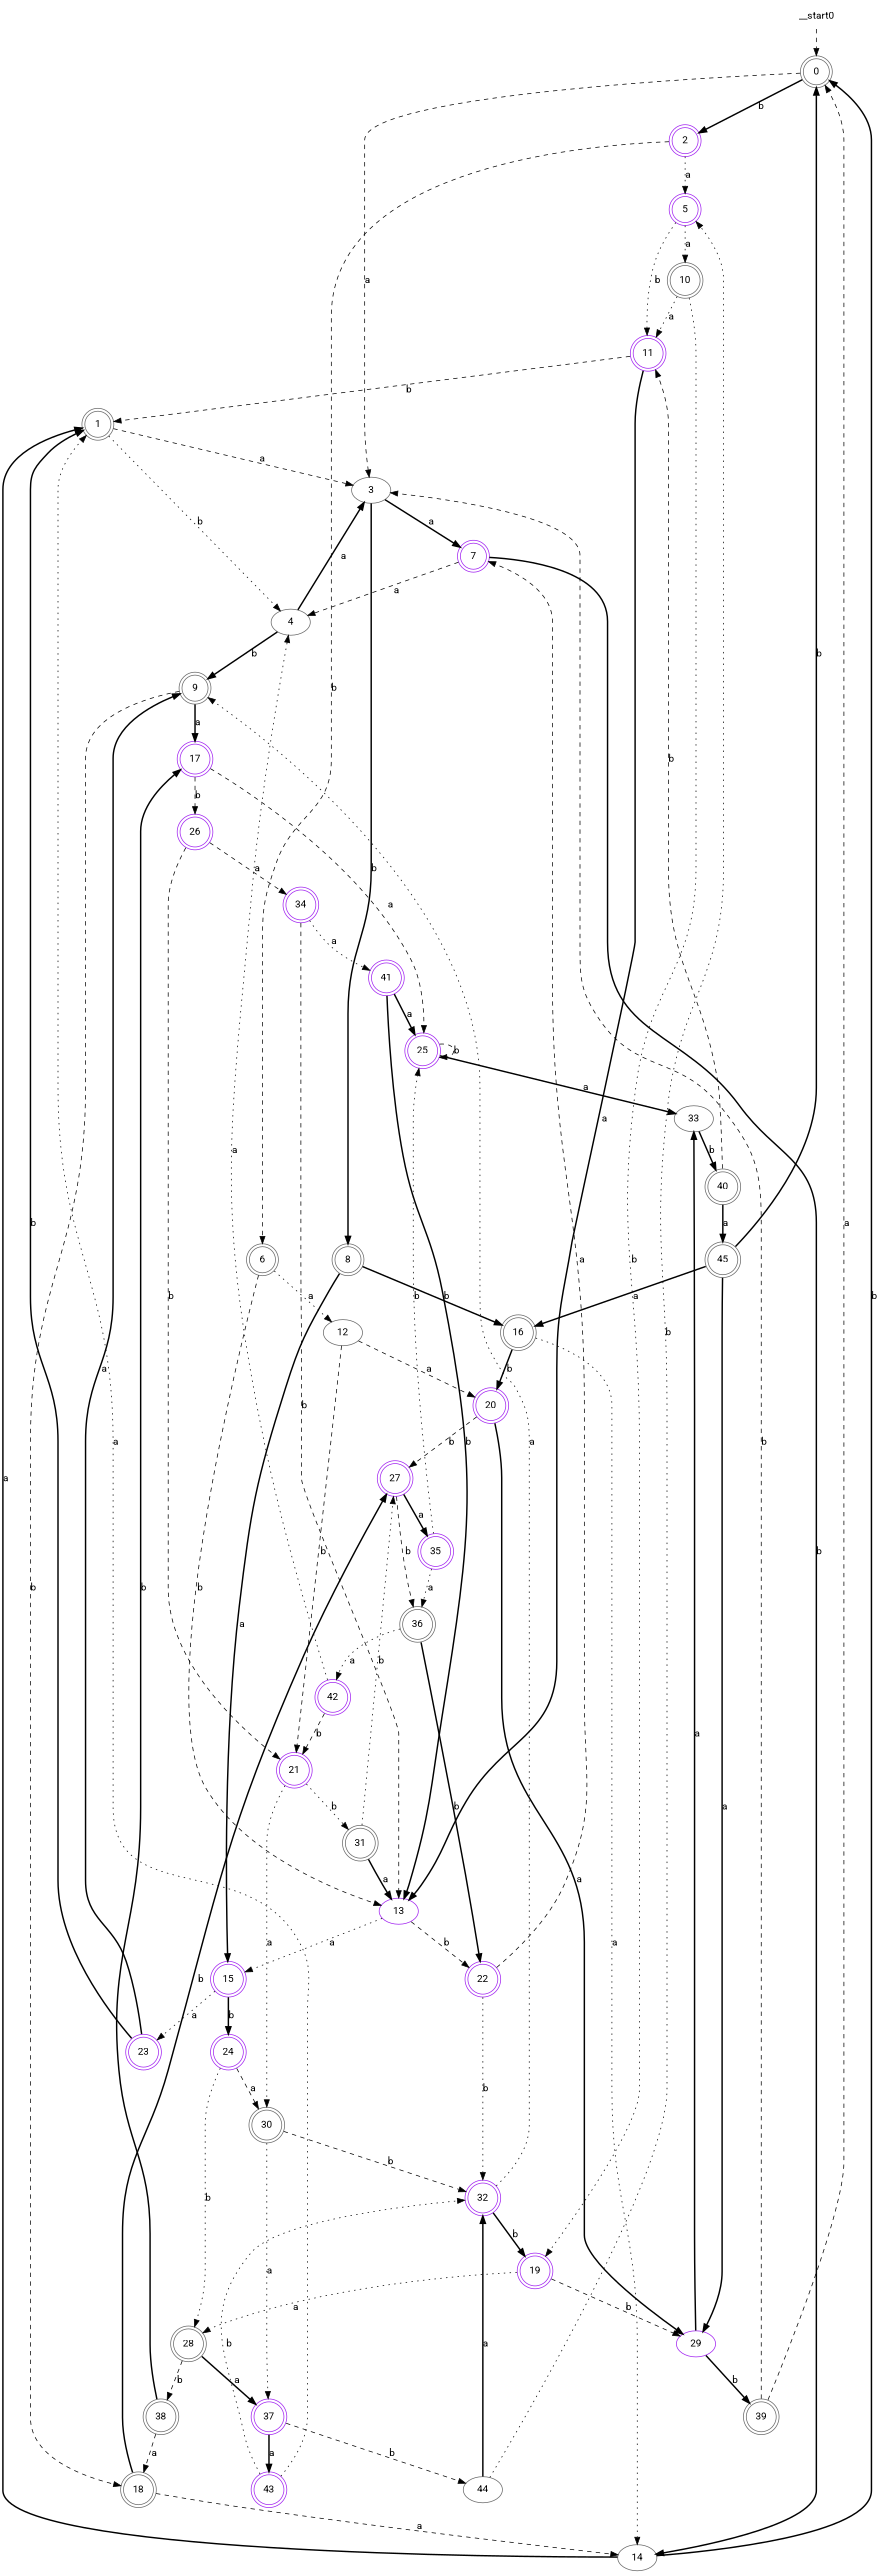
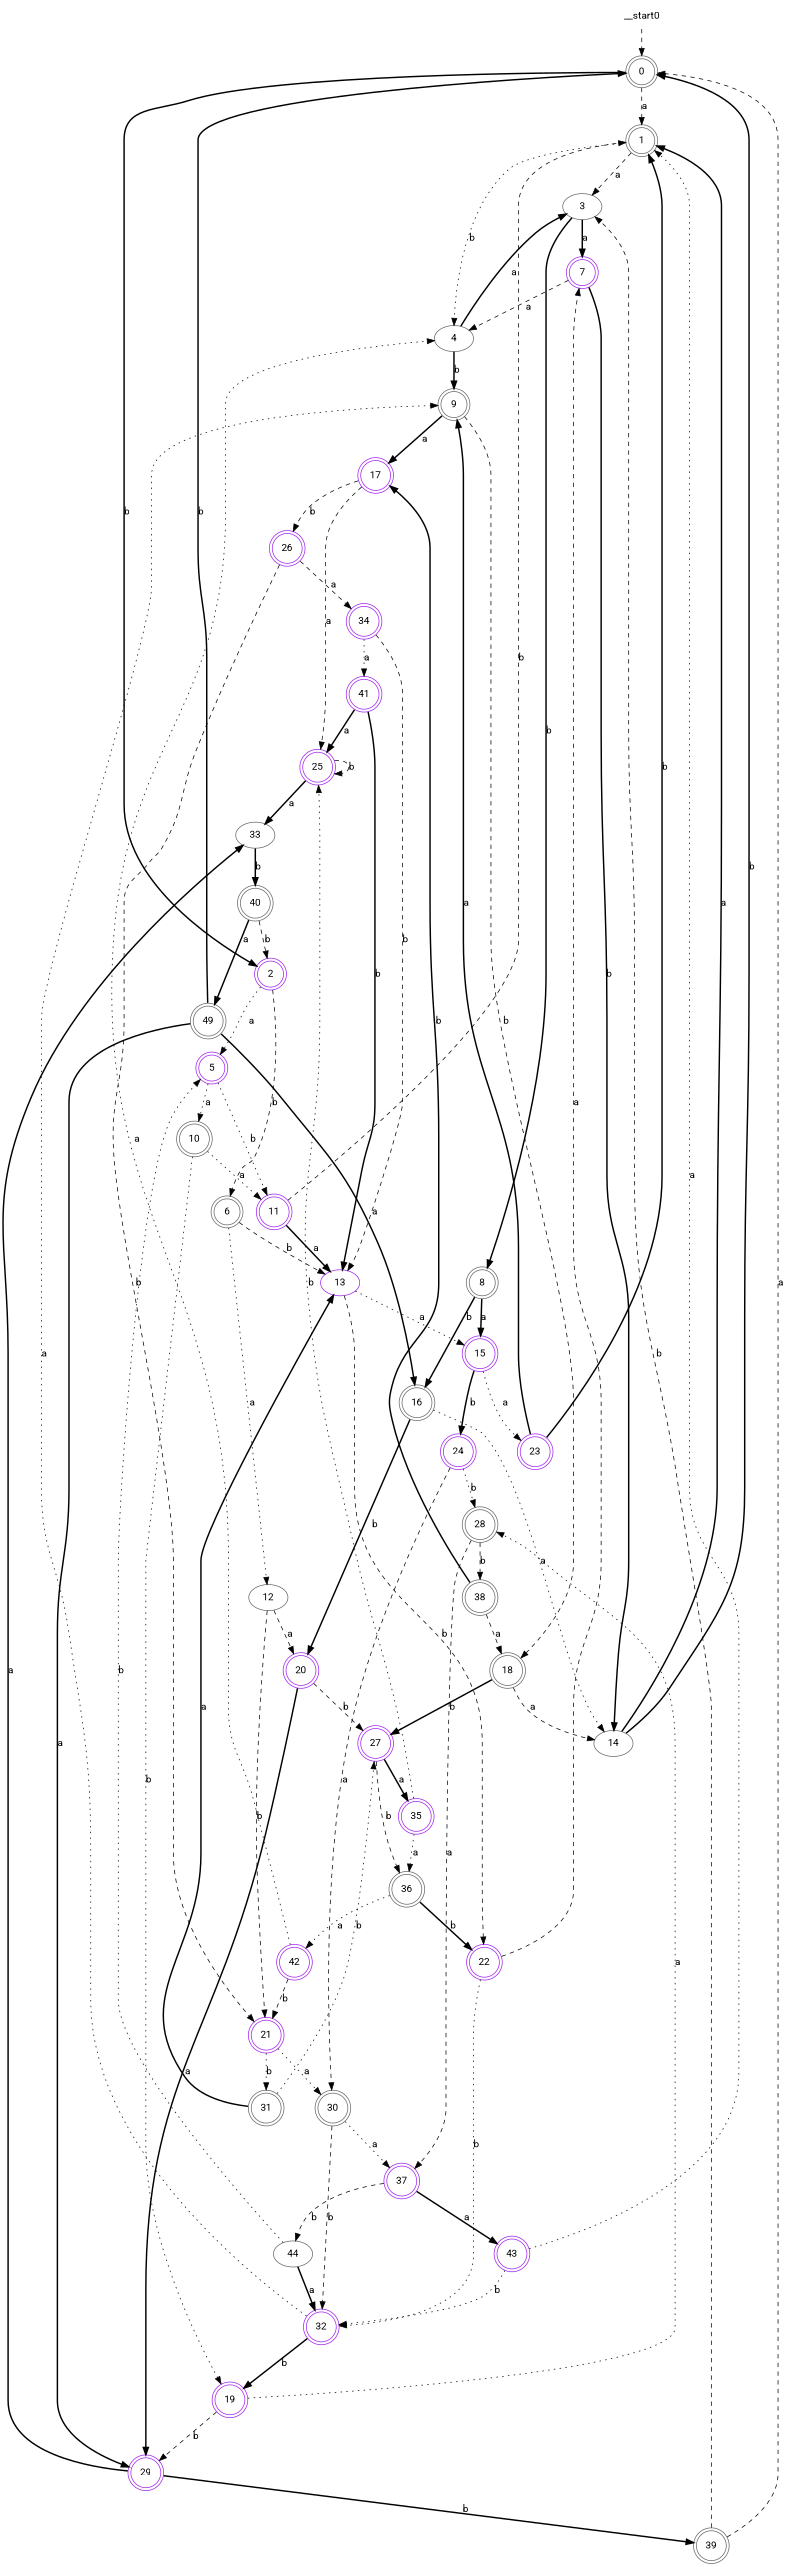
(415, 113) -> (642, 103)
(668, 775) -> (262, 936)
(723, 1260) -> (208, 1021)
(696, 2344) -> (146, 2473)
(225, 2377) -> (447, 1854)
